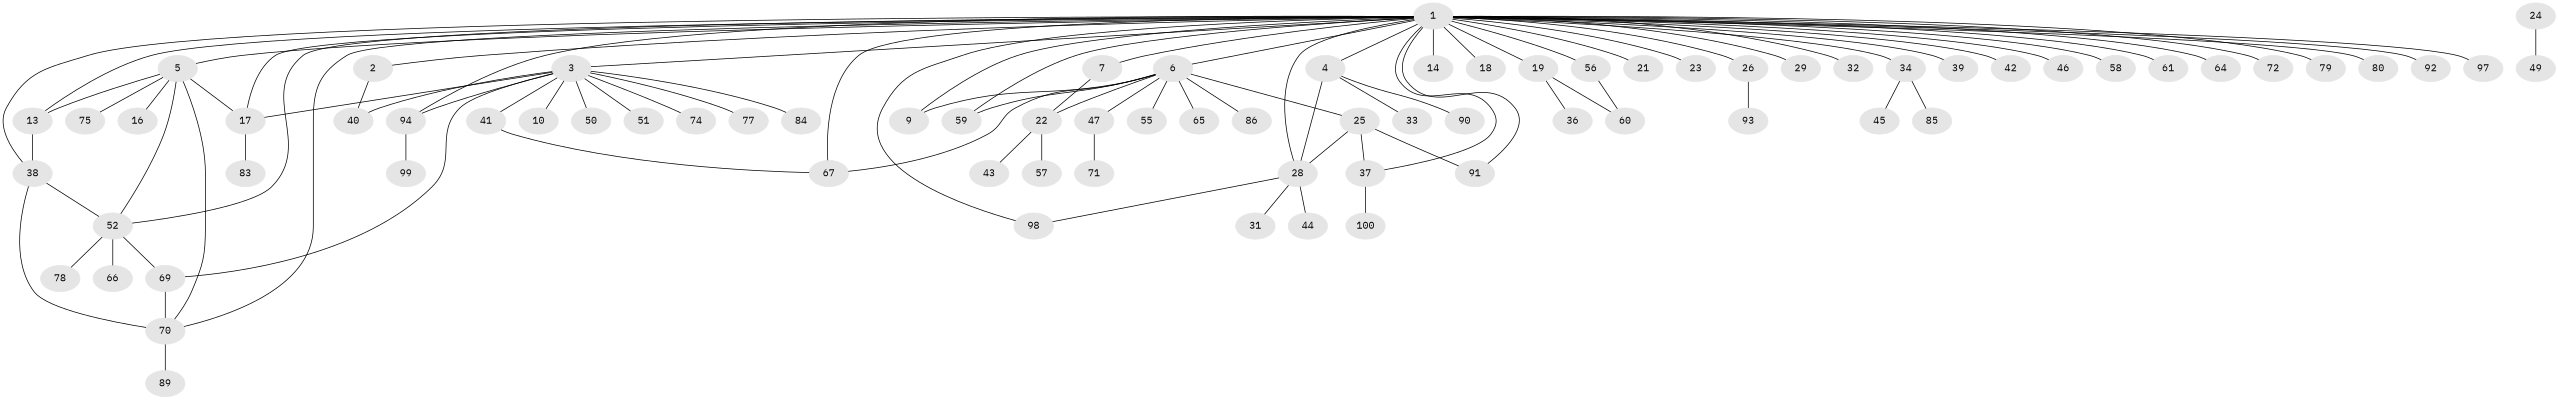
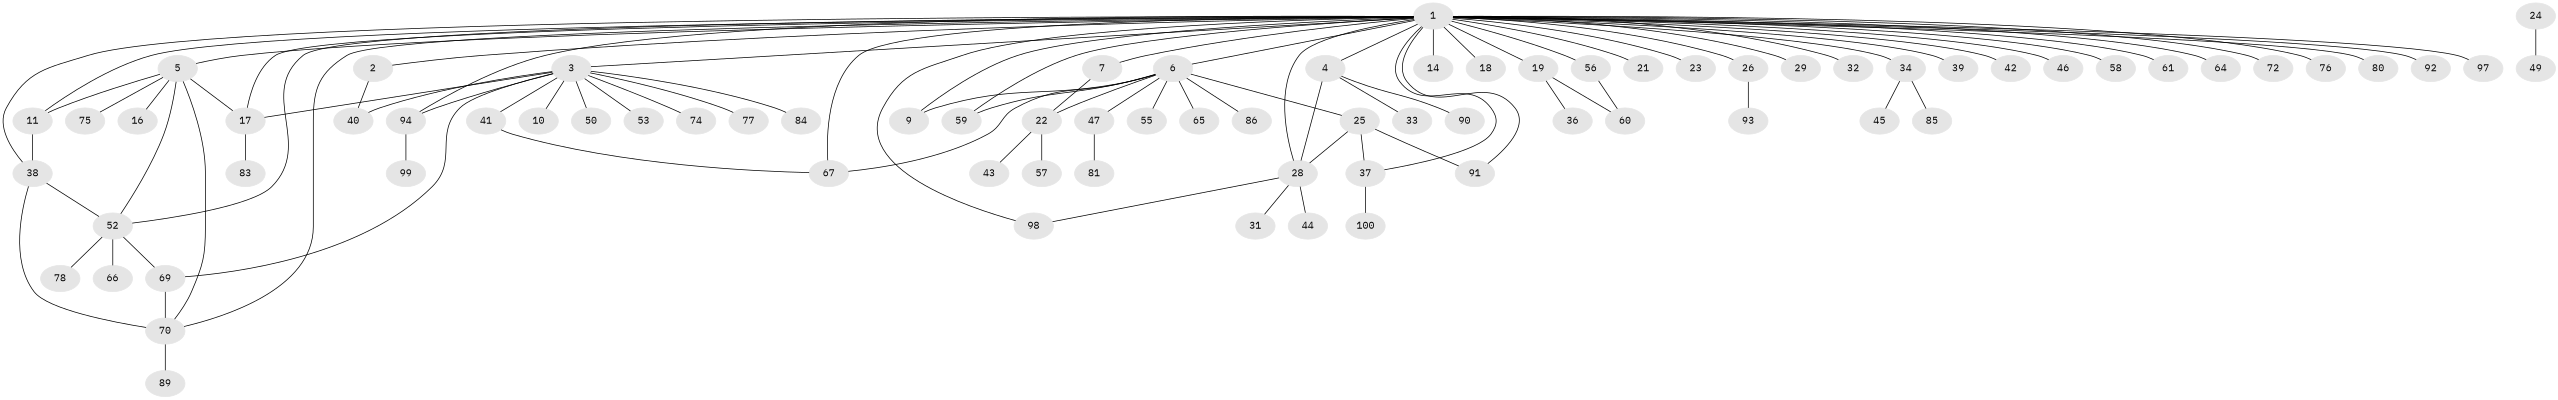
(2326, 69) -> (2326, 69)
(33, 121) -> (33, 121)
(644, 121) -> (644, 121)
(1094, 174) -> (1094, 174)
